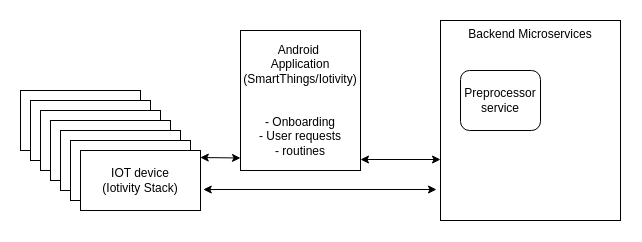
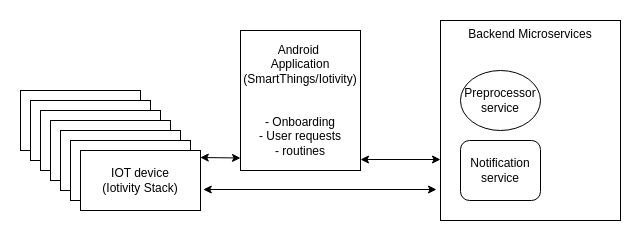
(501, 101) -> (501, 101)
none -> (501, 171)
